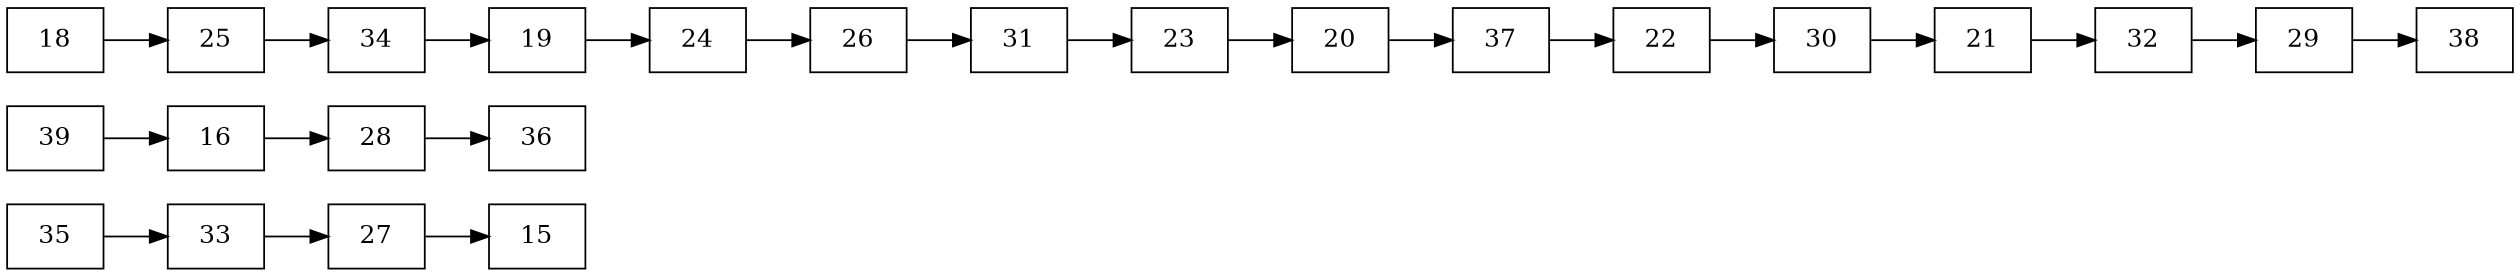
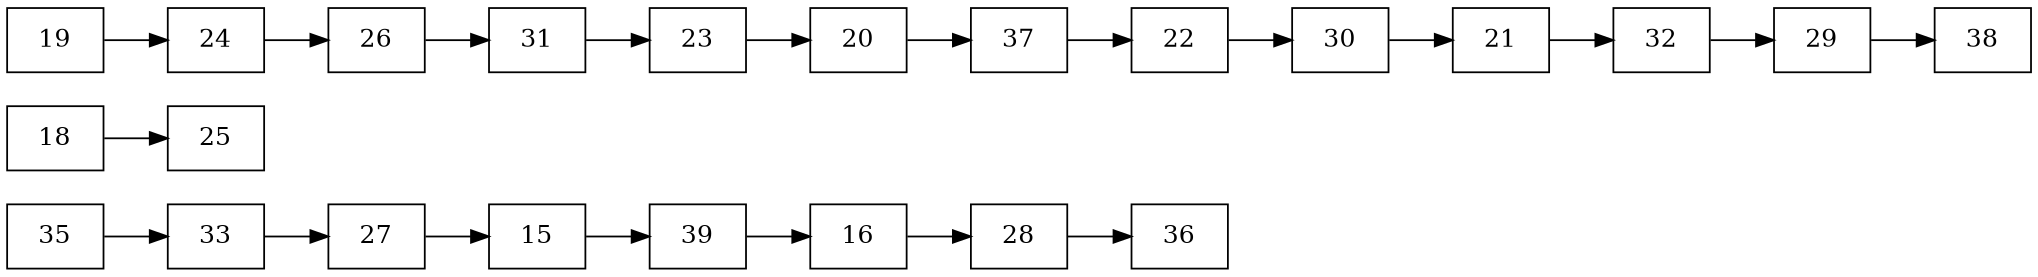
(377, 40) -> none
none -> (609, 236)
